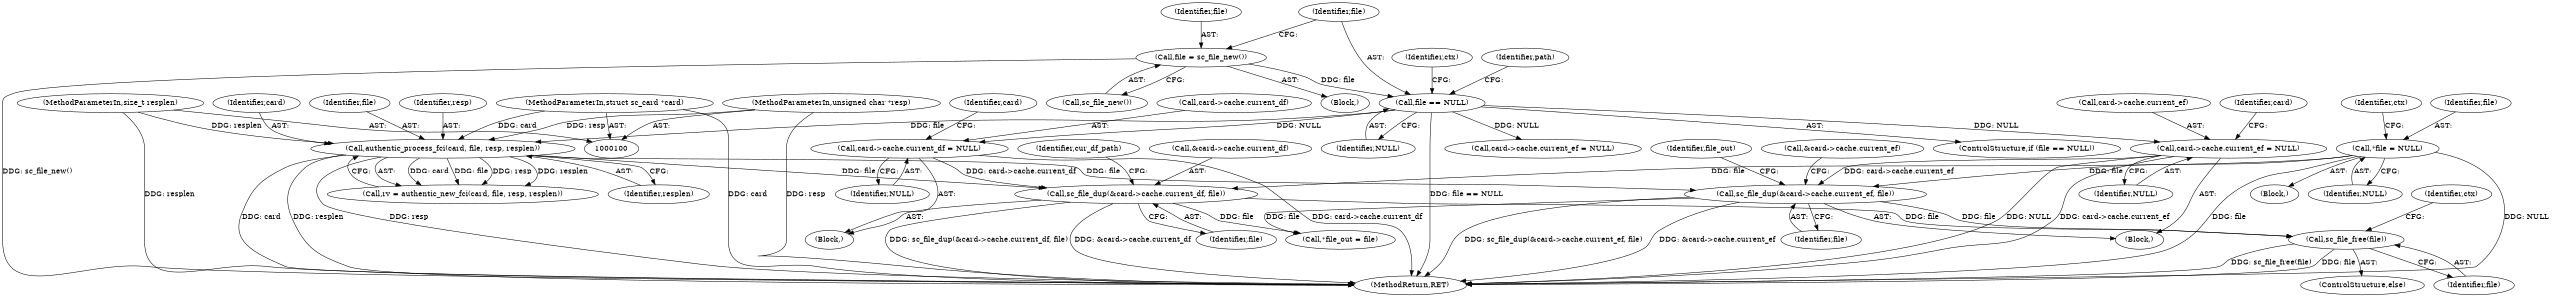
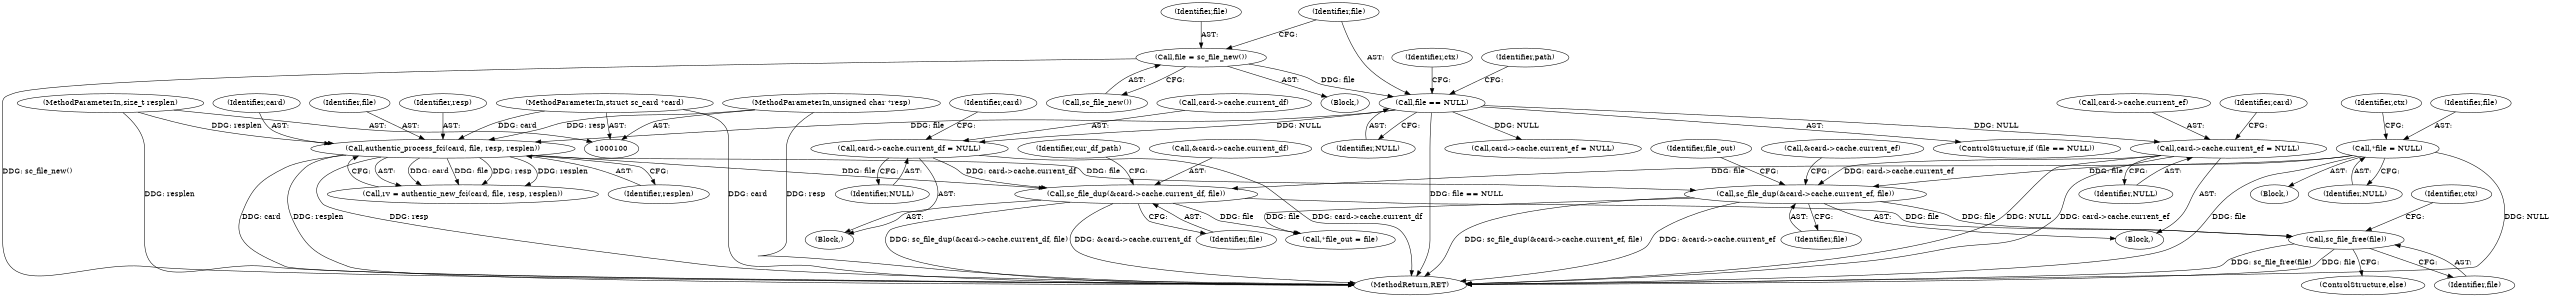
(2370, 263) -> (2371, 263)
